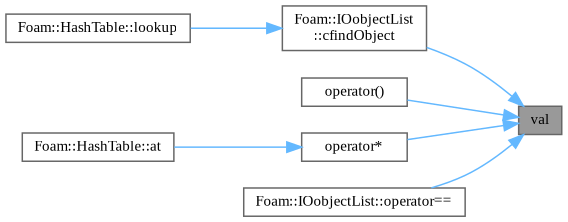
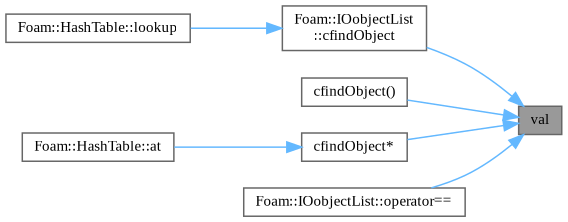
(354, 92) -> (354, 92)
(354, 147) -> (354, 147)
